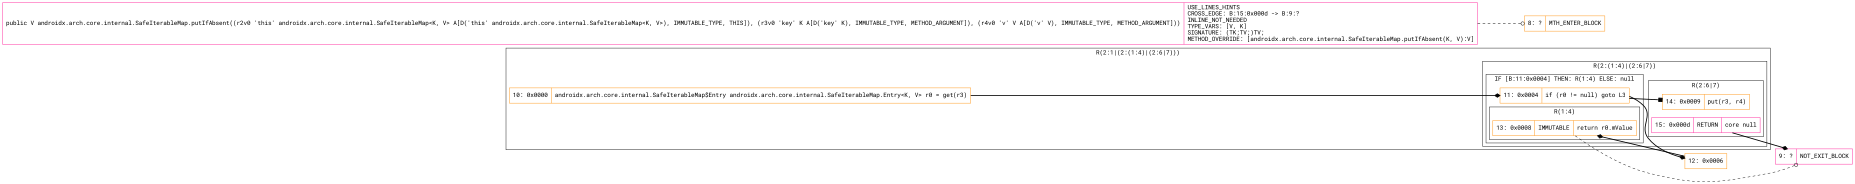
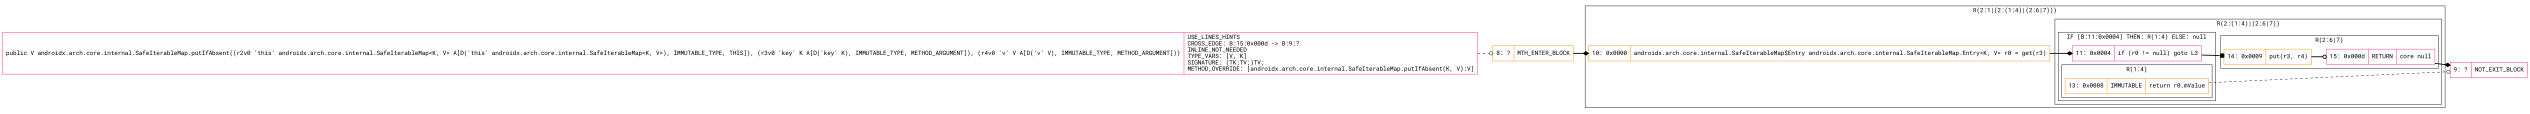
none -> (1578, 53)
none -> (2317, 57)
(1565, 96) -> (2137, 53)
(1706, 161) -> none
